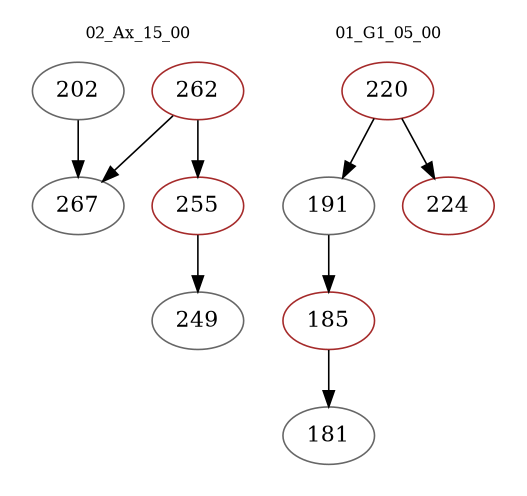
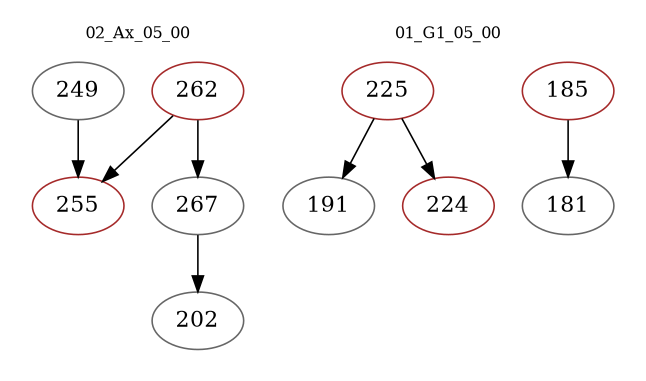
(138, 34) -> (138, 34)
(388, 91) -> (388, 91)
(78, 141) -> (198, 255)
(198, 255) -> (78, 141)
(329, 255) -> none
